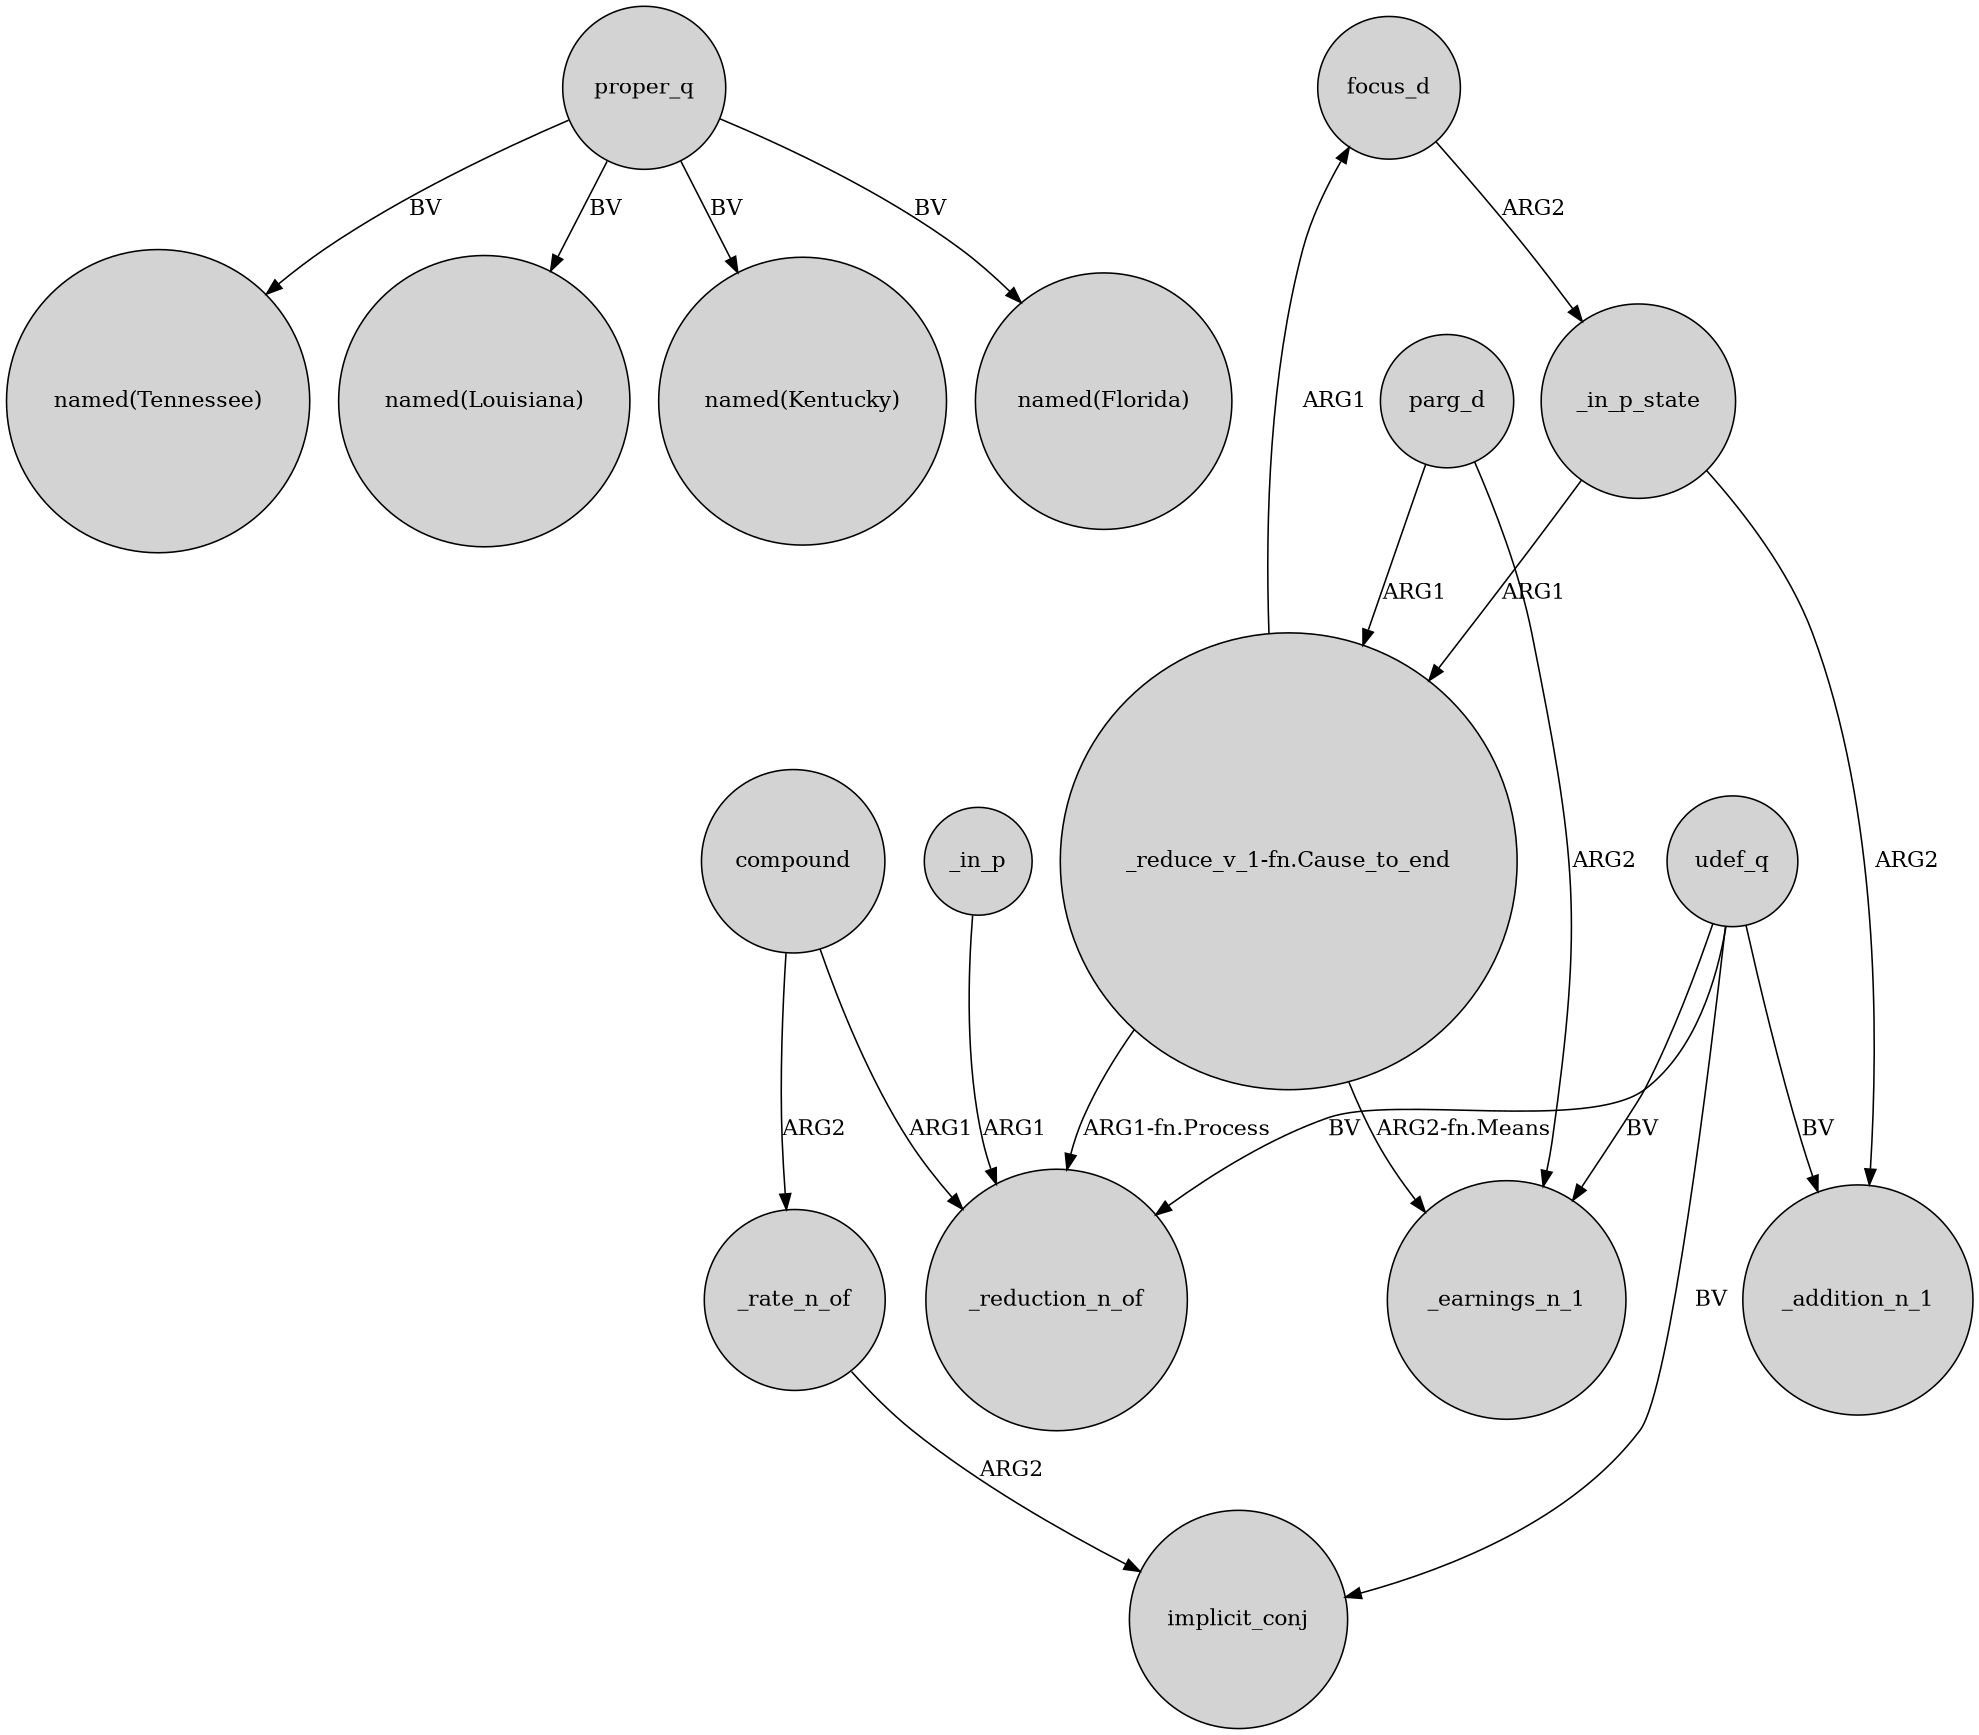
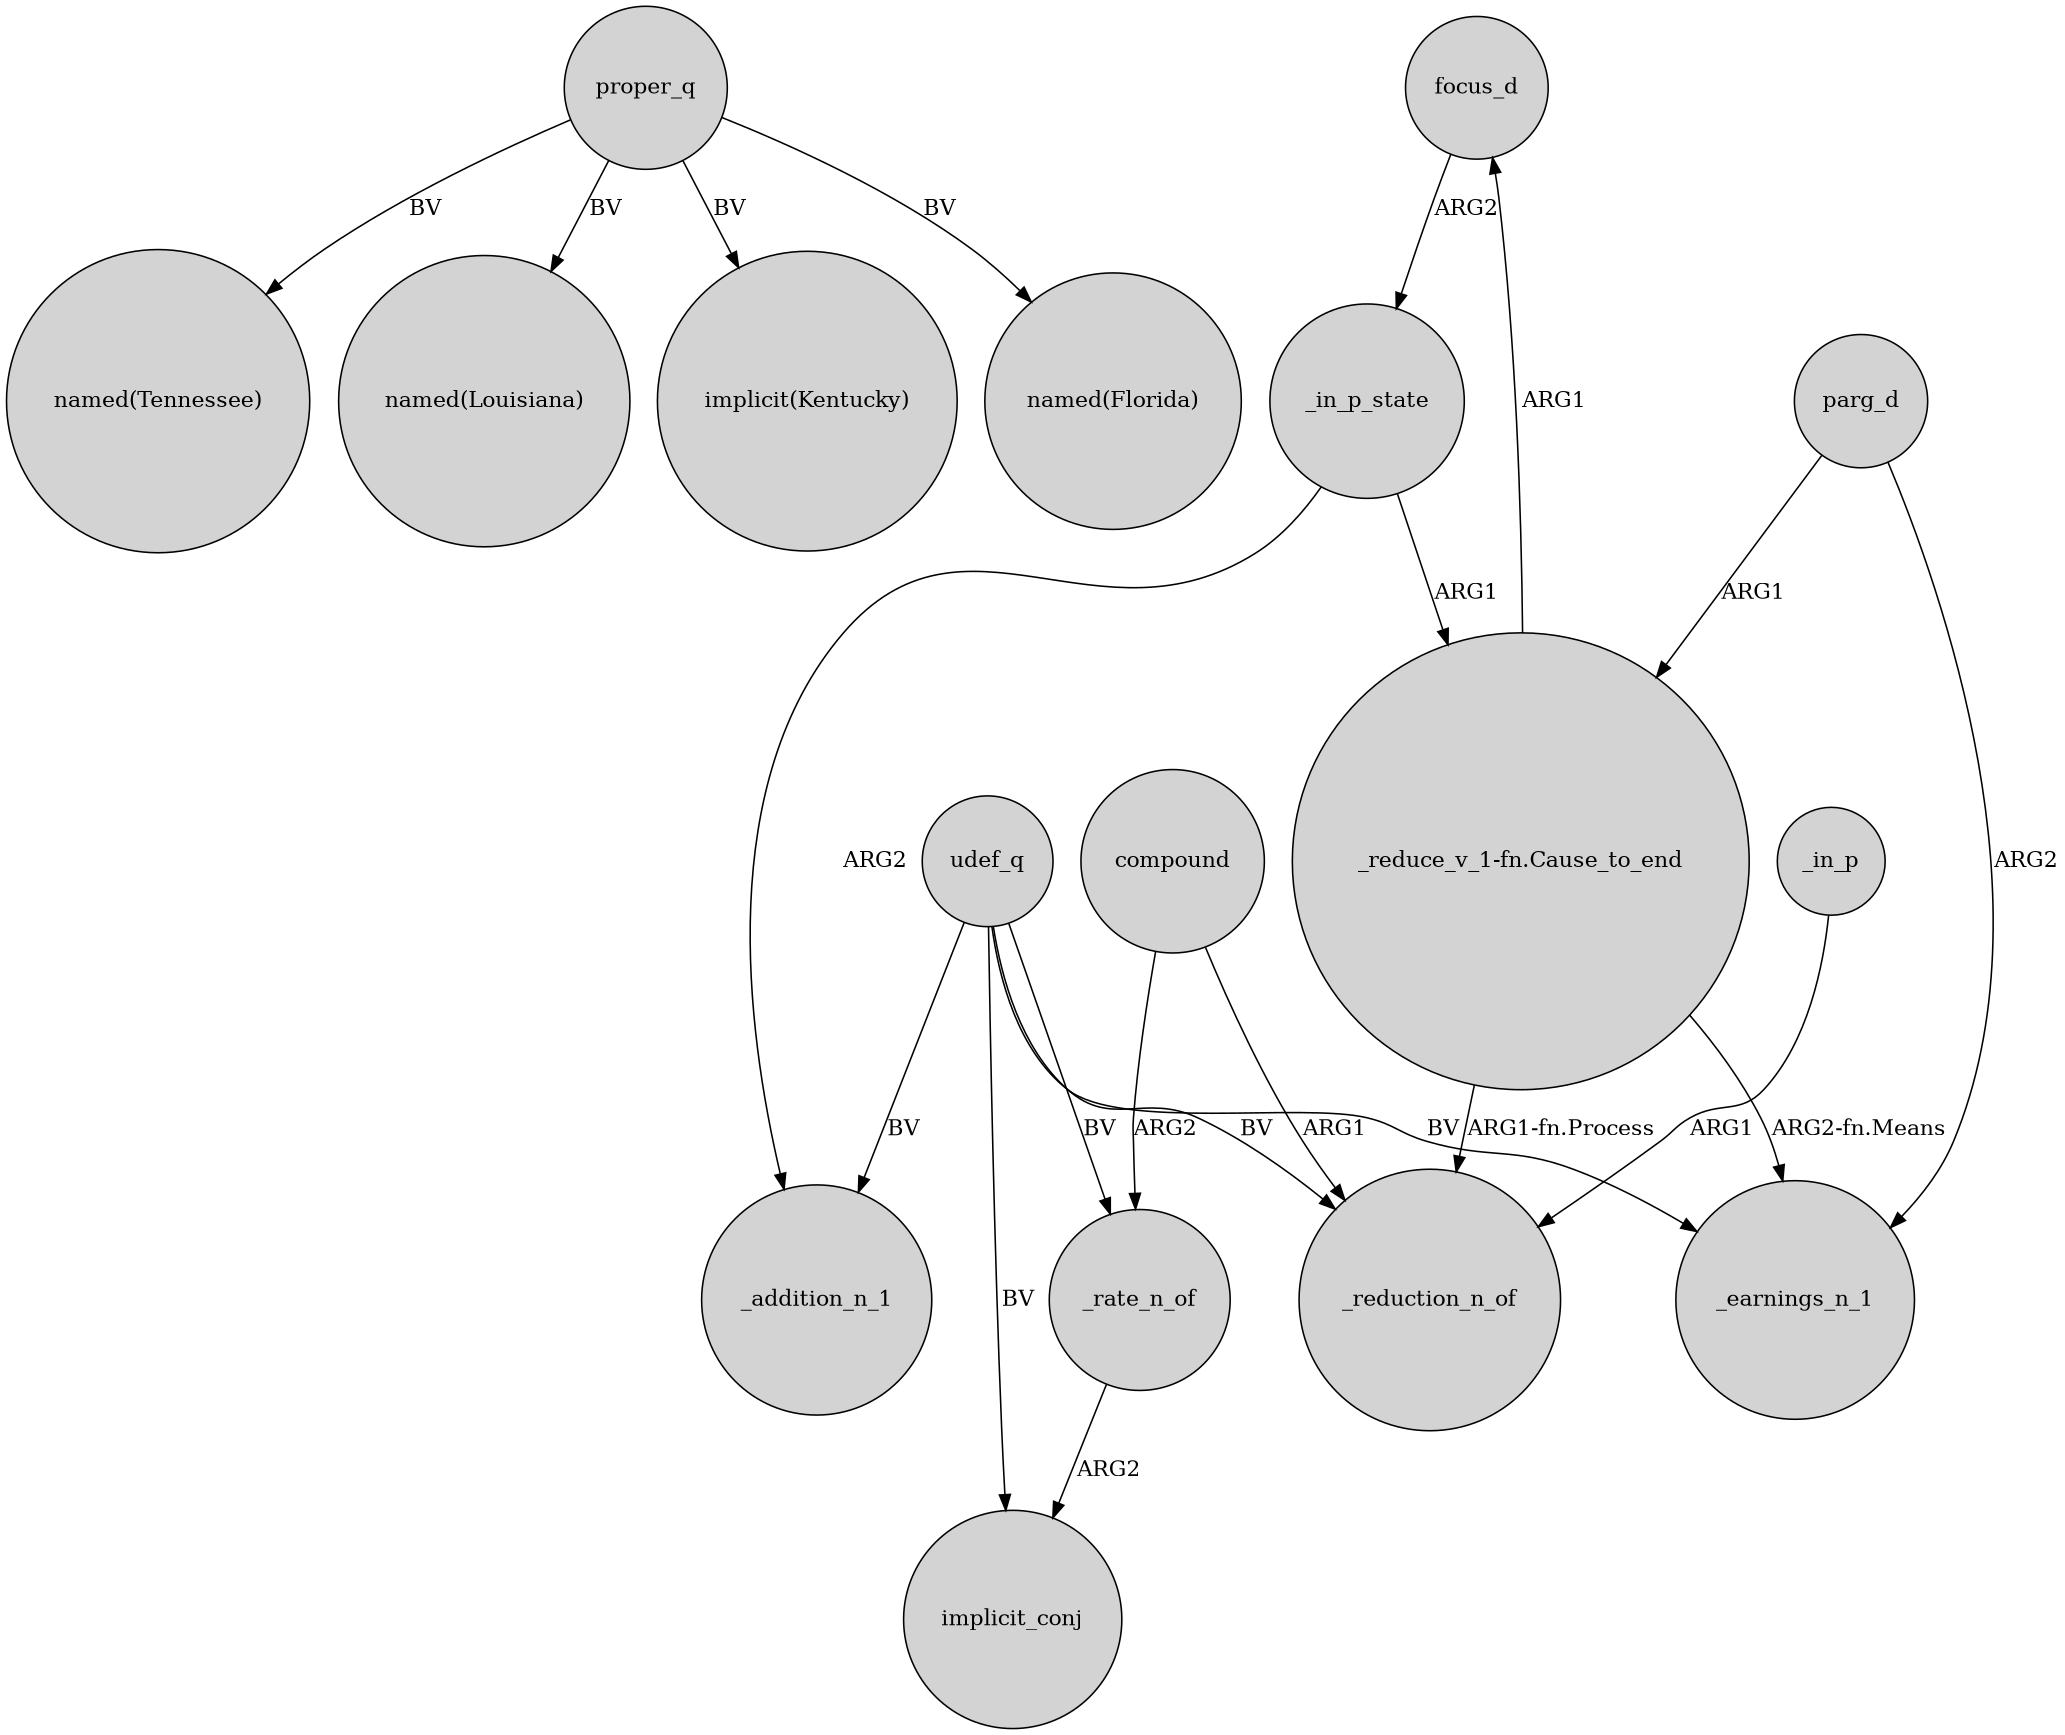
(803, 401) -> (807, 401)
none -> (1057, 1061)
